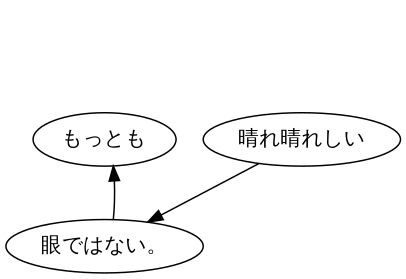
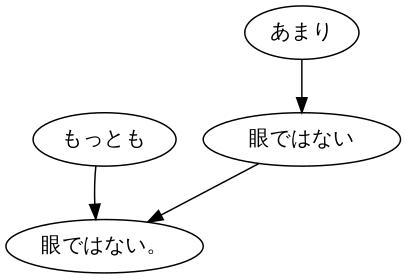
none -> (302, 33)
(302, 139) -> (302, 139)
(115, 200) -> (95, 185)
